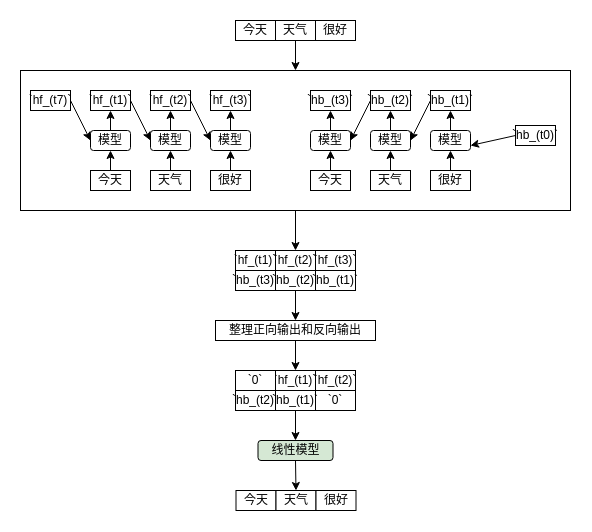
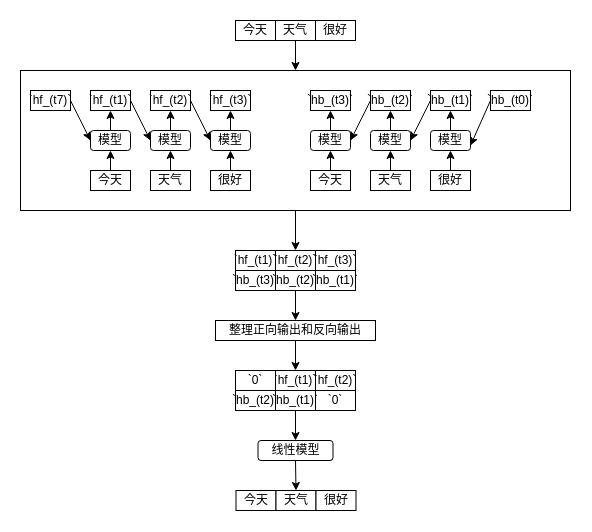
(536, 136) -> (511, 101)
(296, 451) -> (296, 451)
